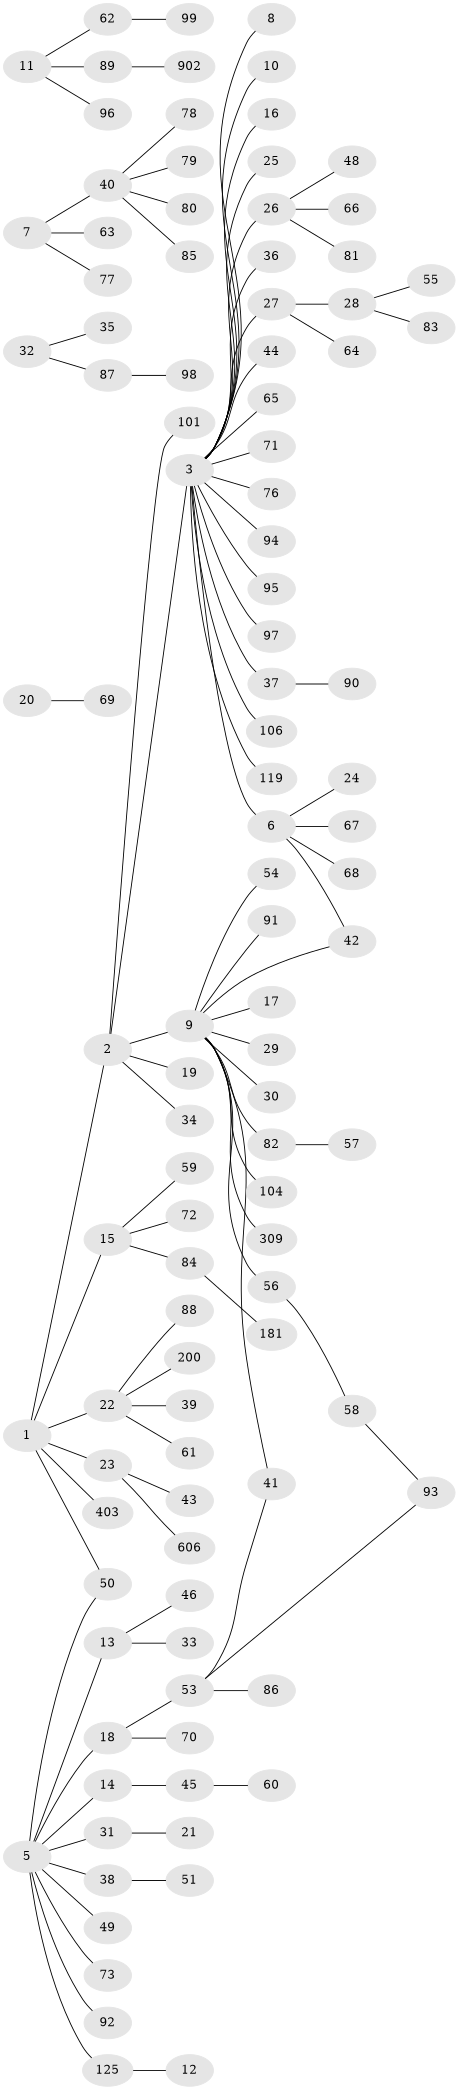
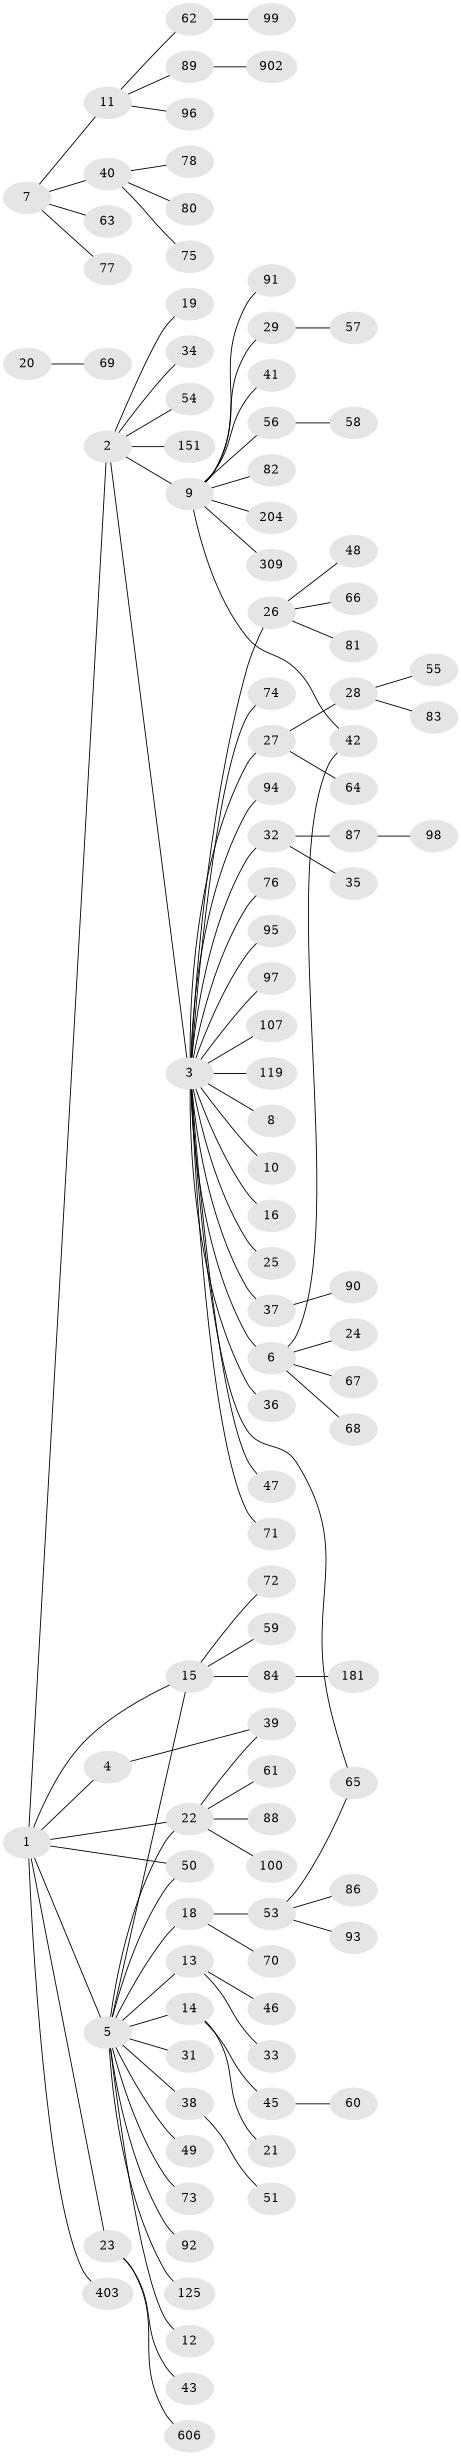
none -> (67, 150)
(190, 162) -> none
(190, 257) -> (190, 257)
(272, 352) -> (272, 1487)
(190, 423) -> (190, 447)
none -> (272, 694)
(272, 731) -> (272, 1026)
(220, 945) -> (149, 423)
none -> (211, 949)
(272, 1002) -> none
(272, 1097) -> none
(312, 1145) -> (313, 328)
(272, 1192) -> (272, 518)
(190, 1358) -> (272, 1866)
(392, 1452) -> none
(240, 1591) -> (321, 1852)
none -> (108, 1767)
(149, 1833) -> (231, 2080)
none -> (149, 1855)
none -> (132, 1920)
none -> (68, 1938)
(150, 2070) -> (137, 2221)
